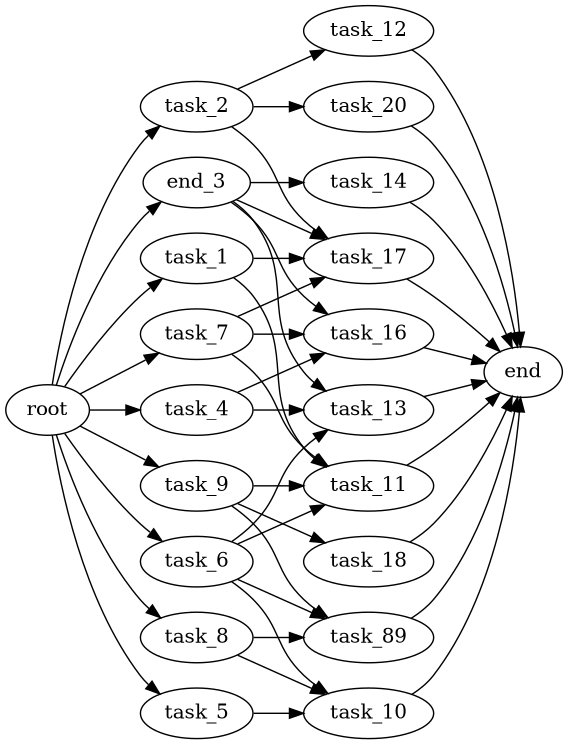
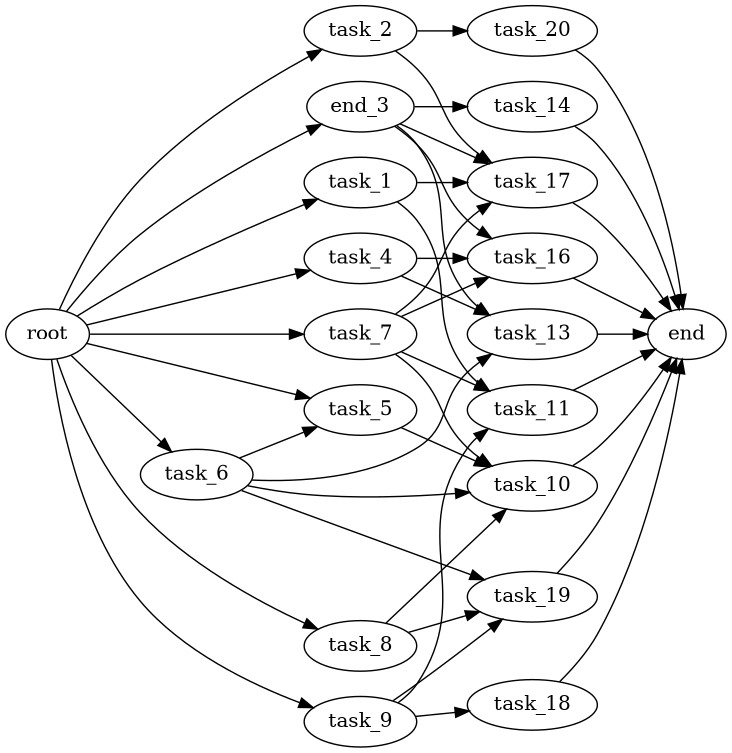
(369, 31) -> none
none -> (438, 402)
(271, 529) -> (272, 445)
(369, 637) -> (532, 597)
